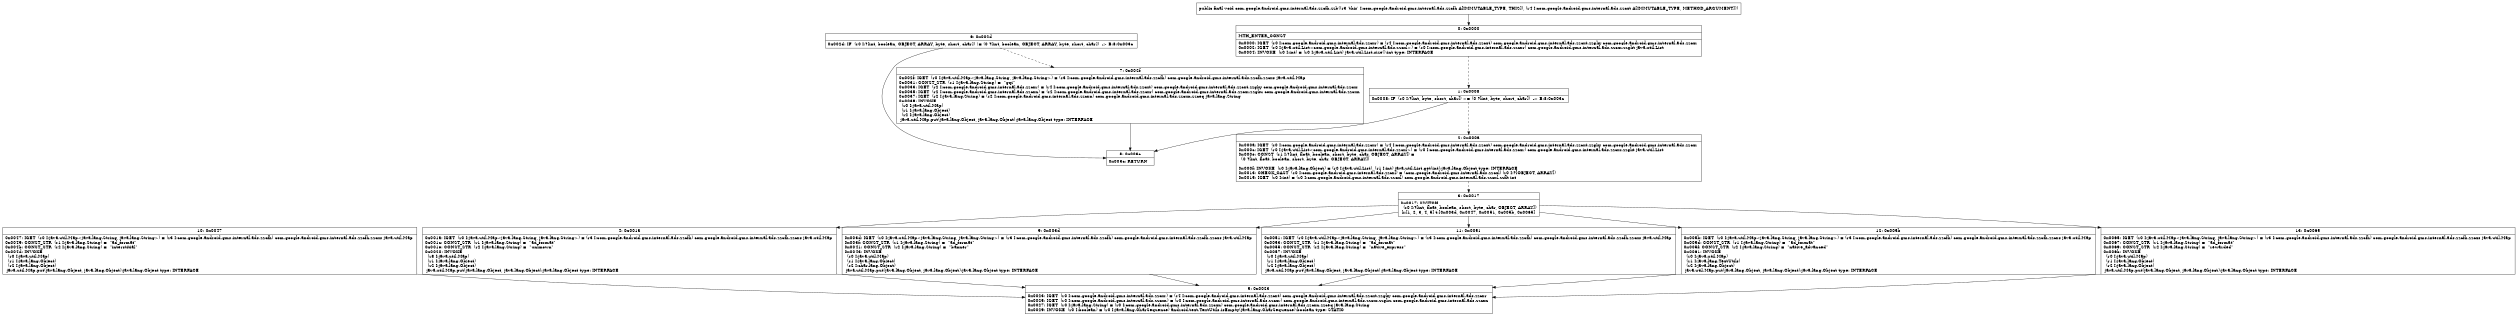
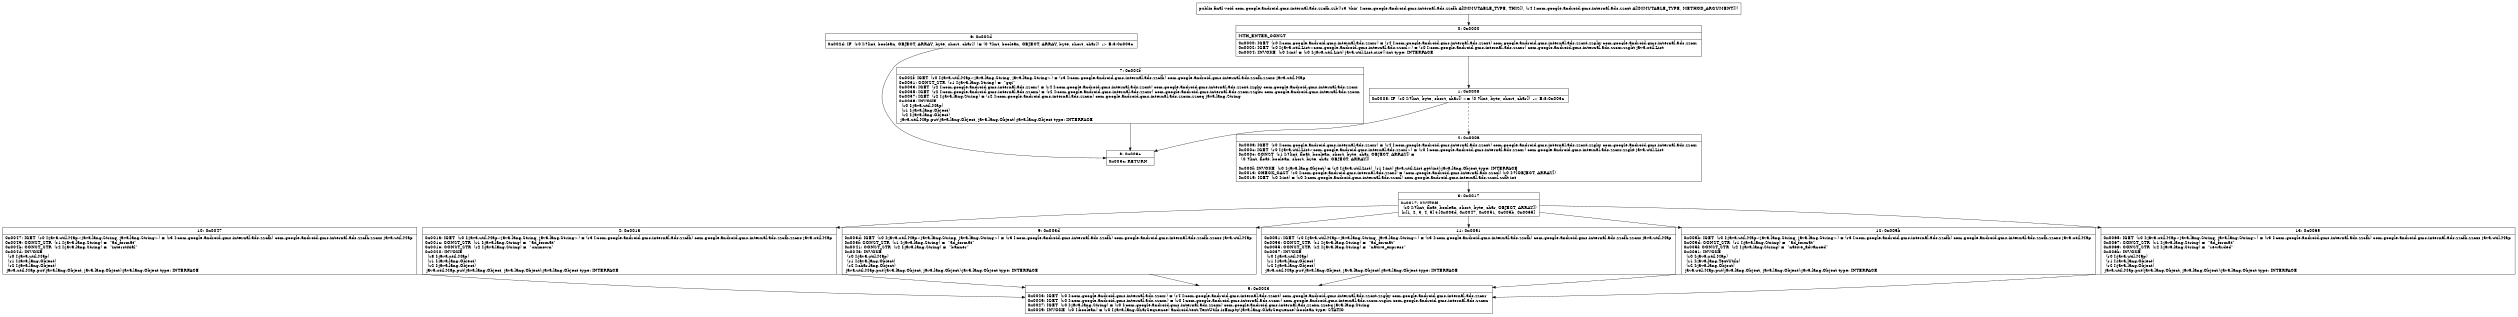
(1026, 57) -> none
(1469, 71) -> (1469, 71)
(1469, 185) -> (1469, 185)
